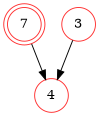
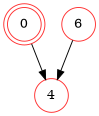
(24, 24) -> (24, 24)
(79, 24) -> (79, 24)
